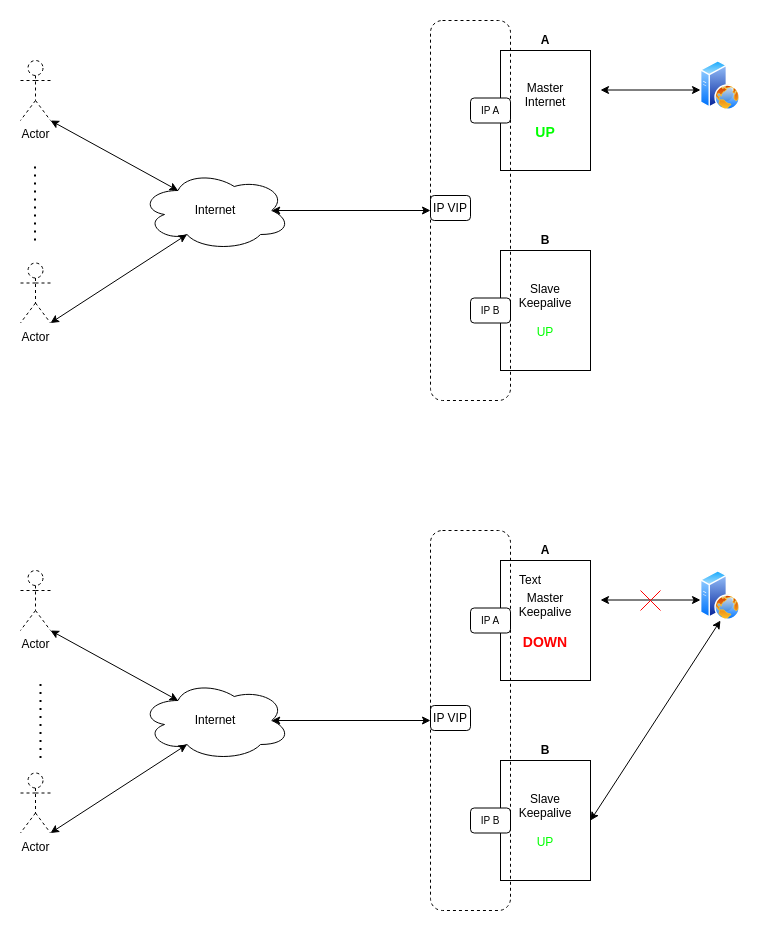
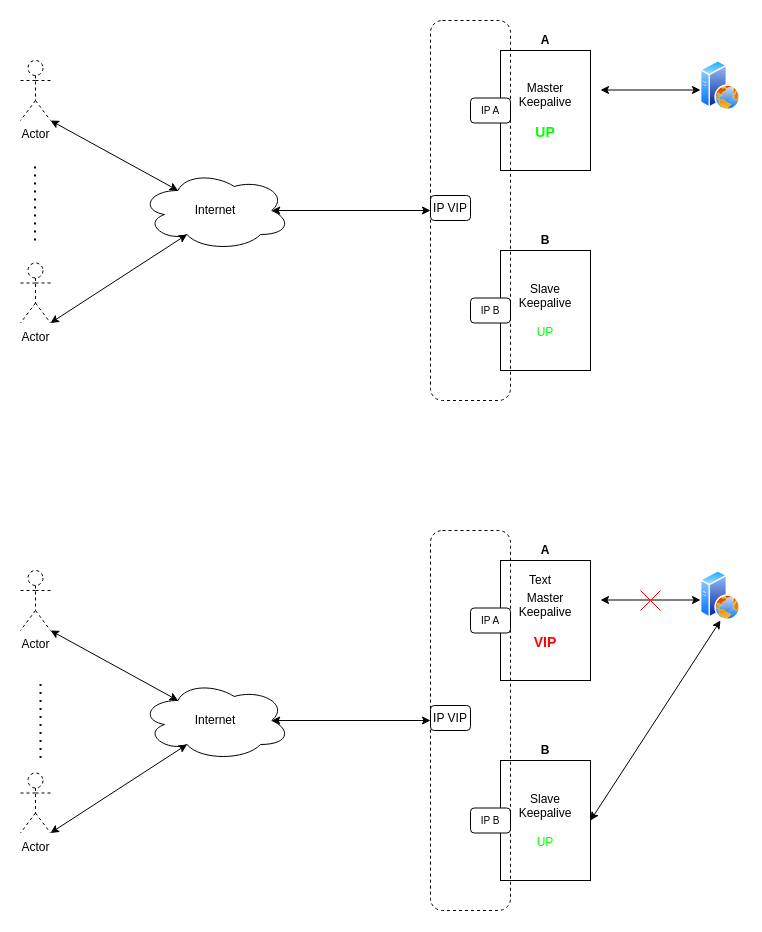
(546, 111) -> (546, 111)
(531, 581) -> (541, 581)
(546, 621) -> (546, 621)
